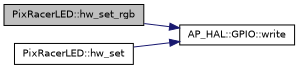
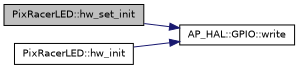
(74, 15) -> (74, 15)
(74, 54) -> (74, 54)
